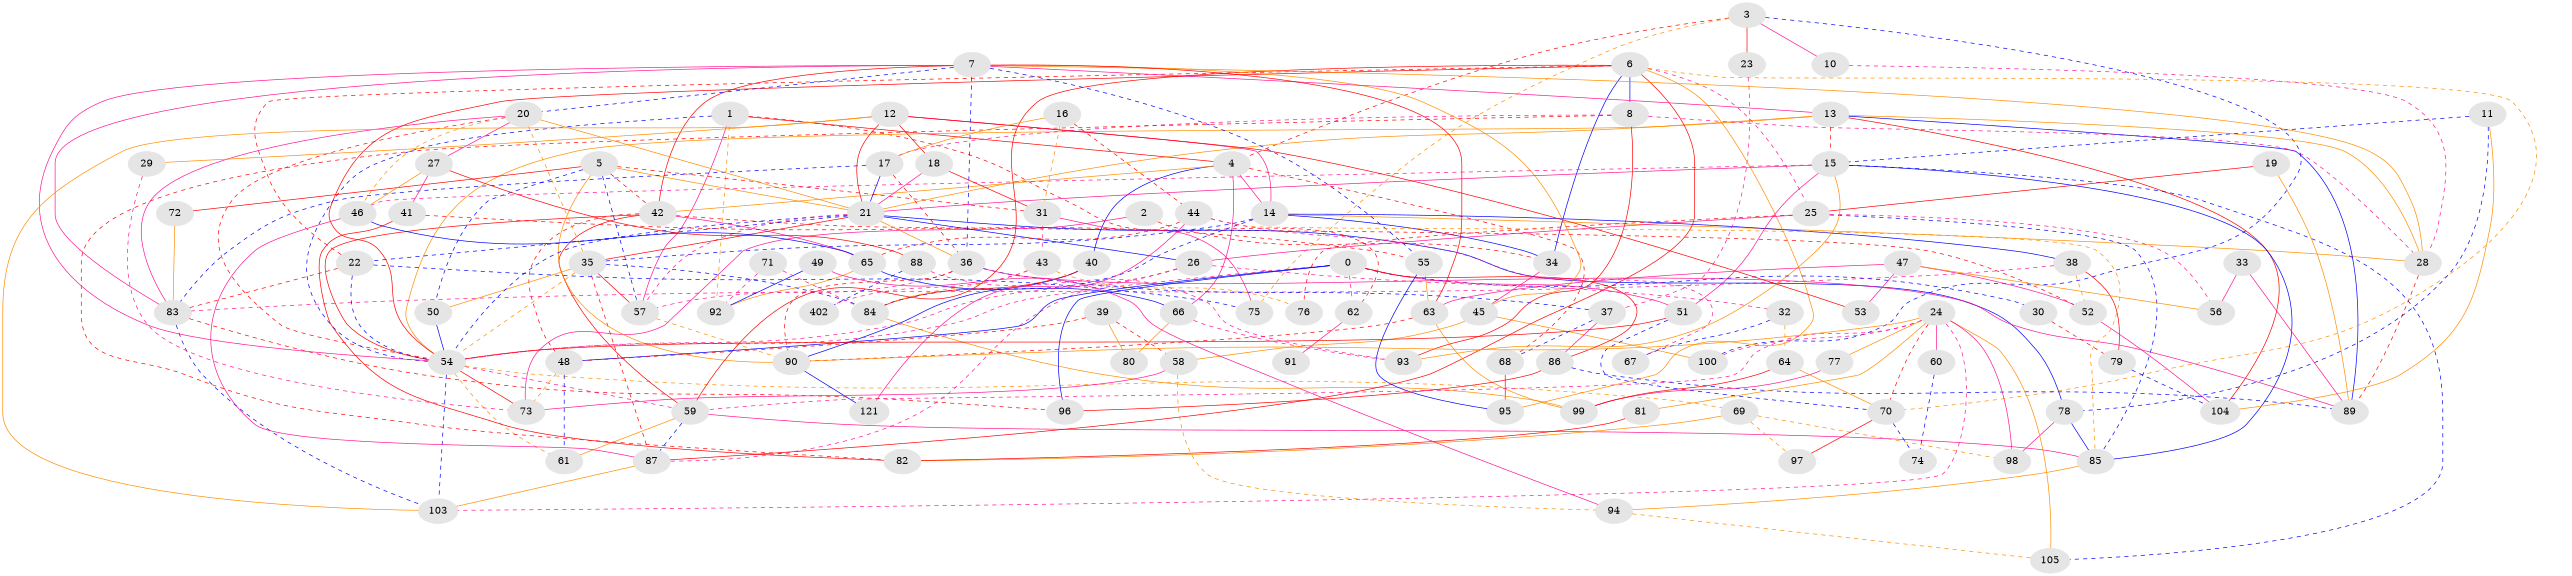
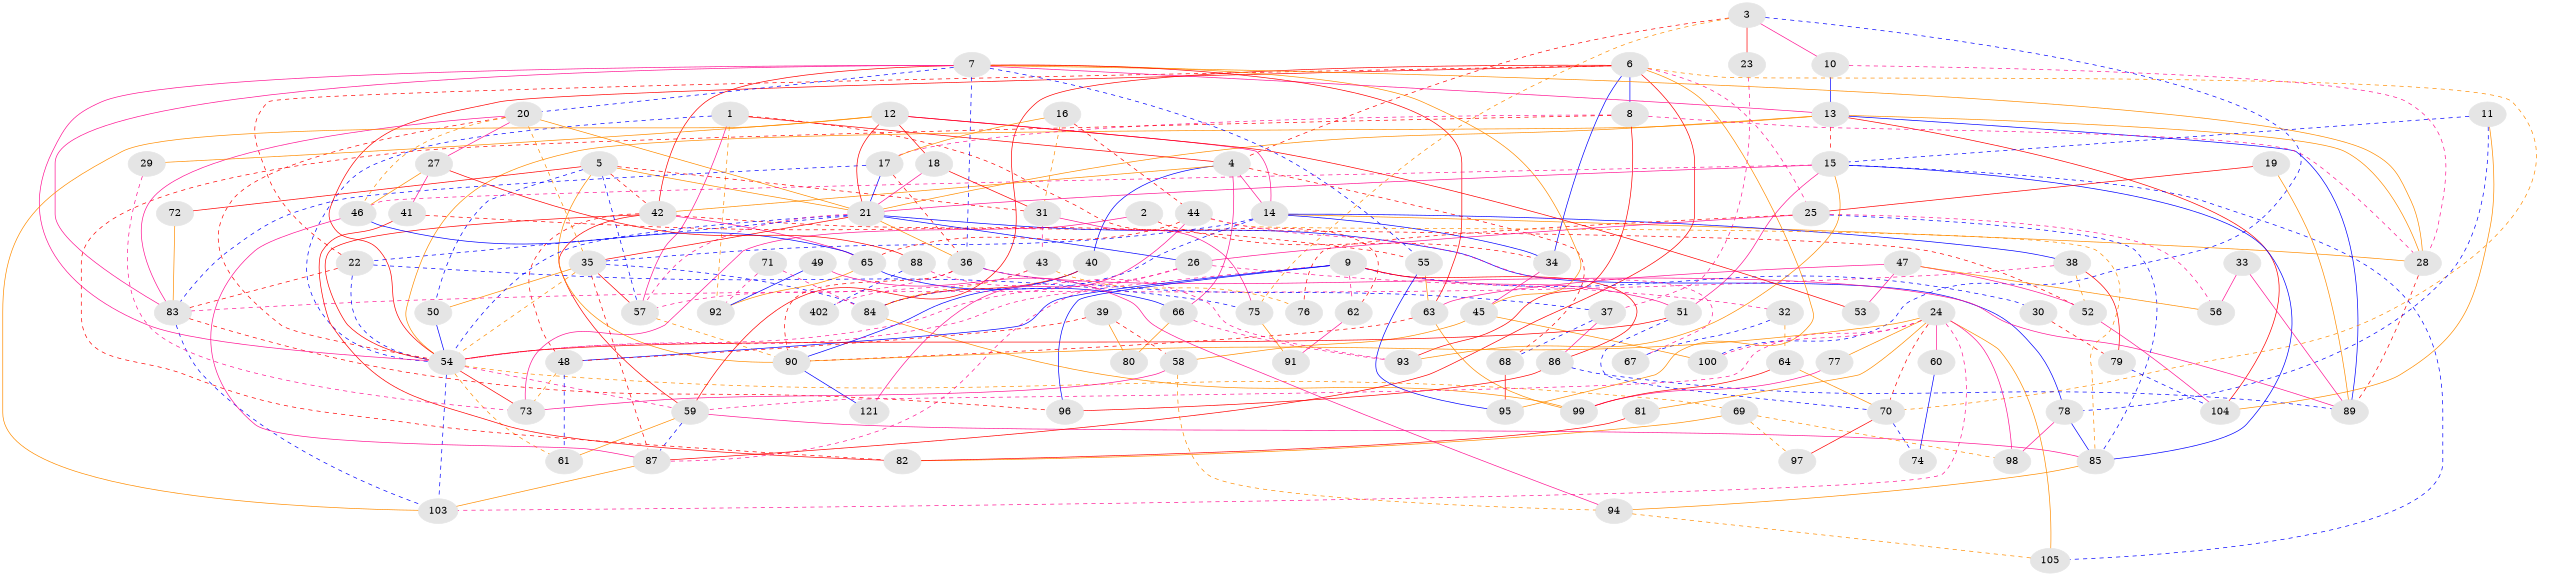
none -> (1830, 87)
(1348, 263) -> (1348, 263)
none -> (1268, 332)
(1927, 412) -> (1927, 412)
